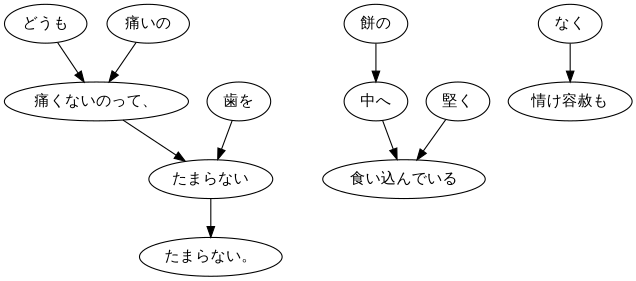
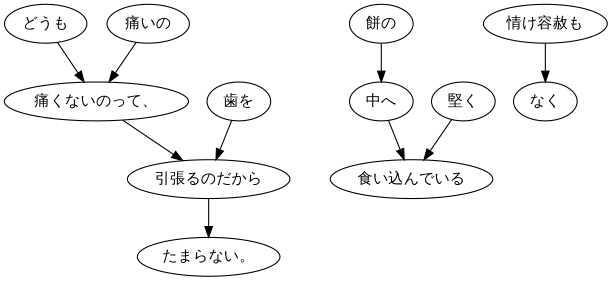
(570, 57) -> (545, 57)
(211, 179) -> (209, 179)
